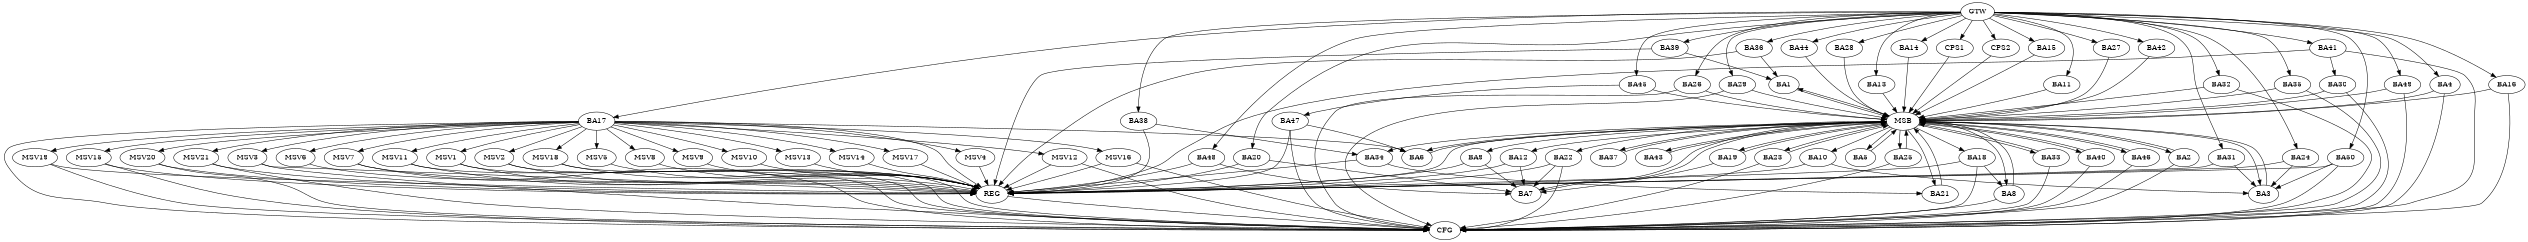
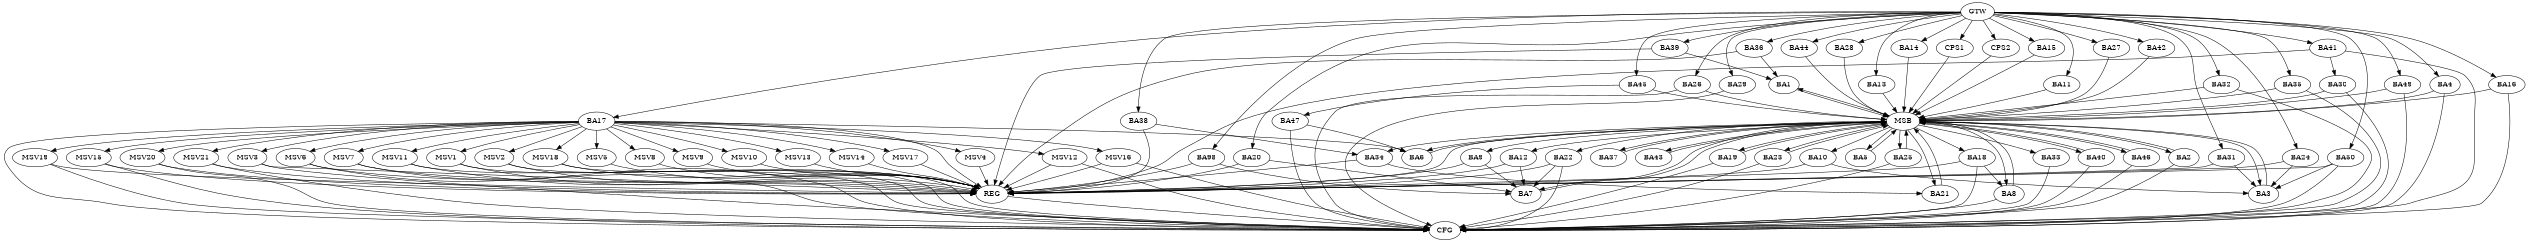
(1817, 106) -> none
(1982, 137) -> none
(1207, 158) -> (1207, 158)
(1672, 173) -> (1590, 197)
(1165, 185) -> none
none -> (809, 200)
